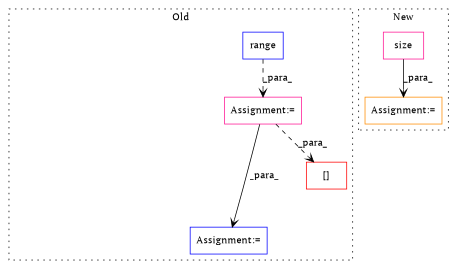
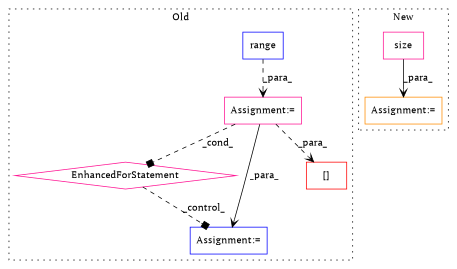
none -> (126, 176)
